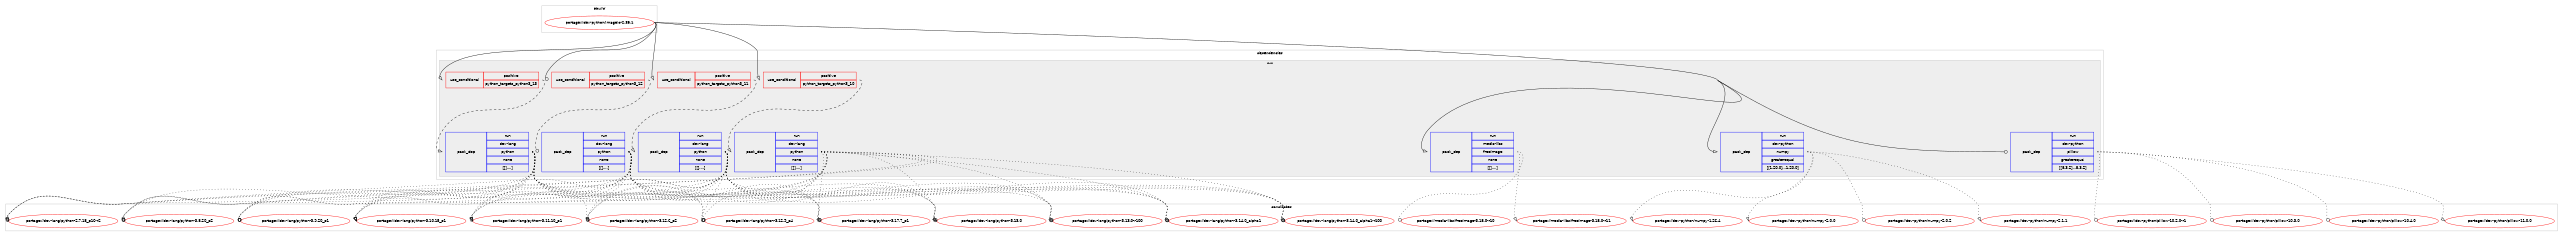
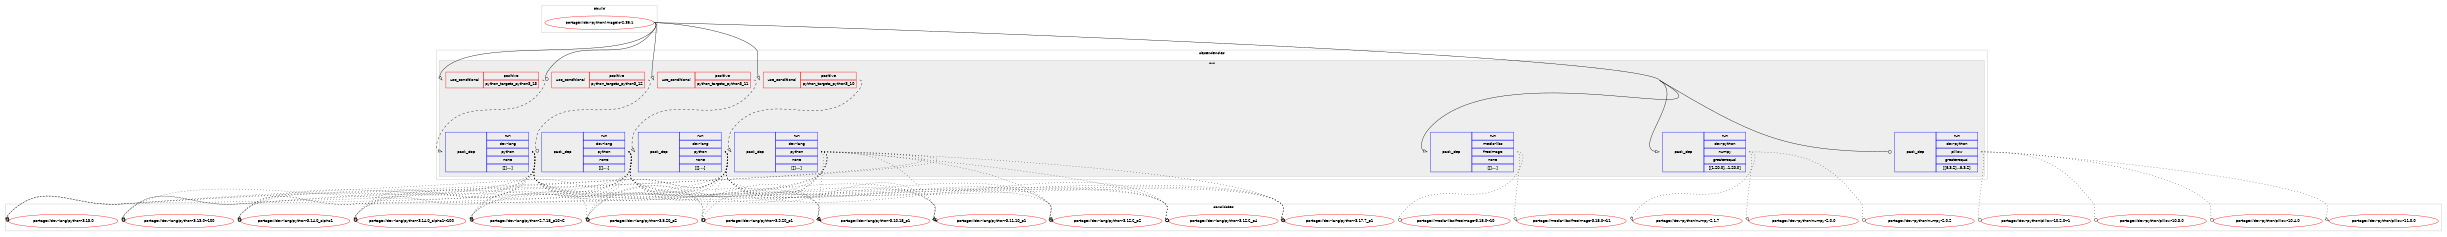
(759, 221) -> (1224, 221)
(1688, 221) -> none
(2036, 221) -> (1688, 221)
